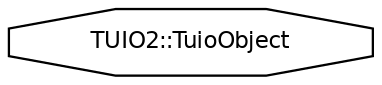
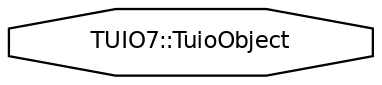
(191, 42) -> (191, 42)
